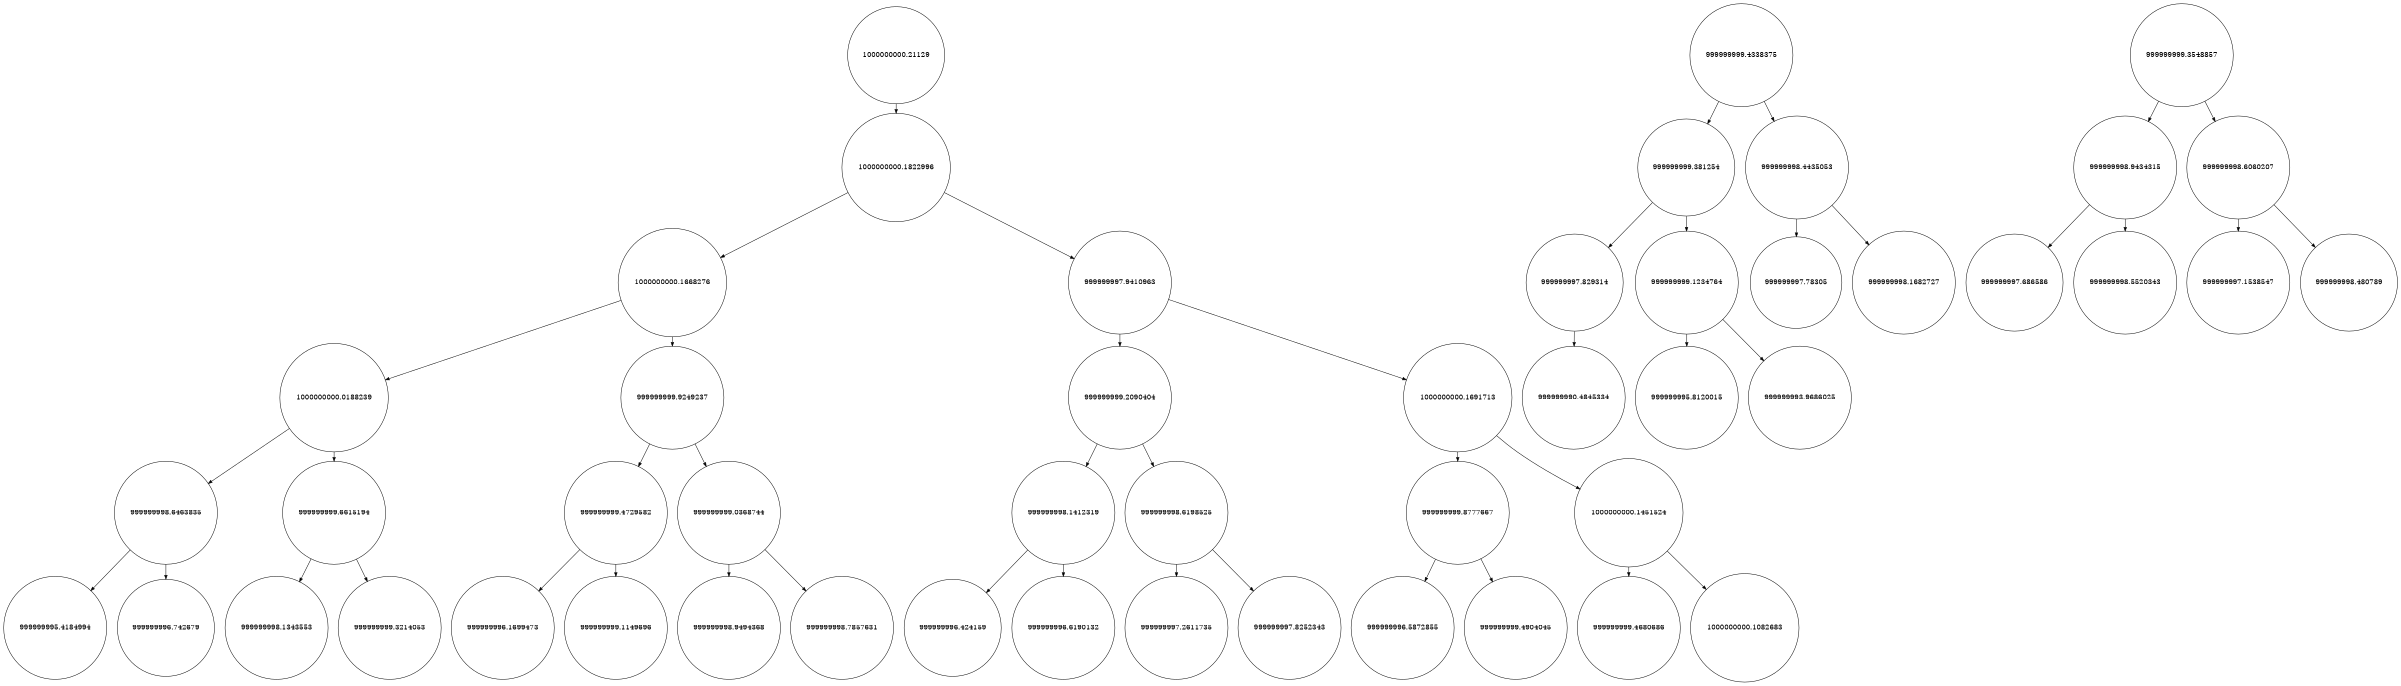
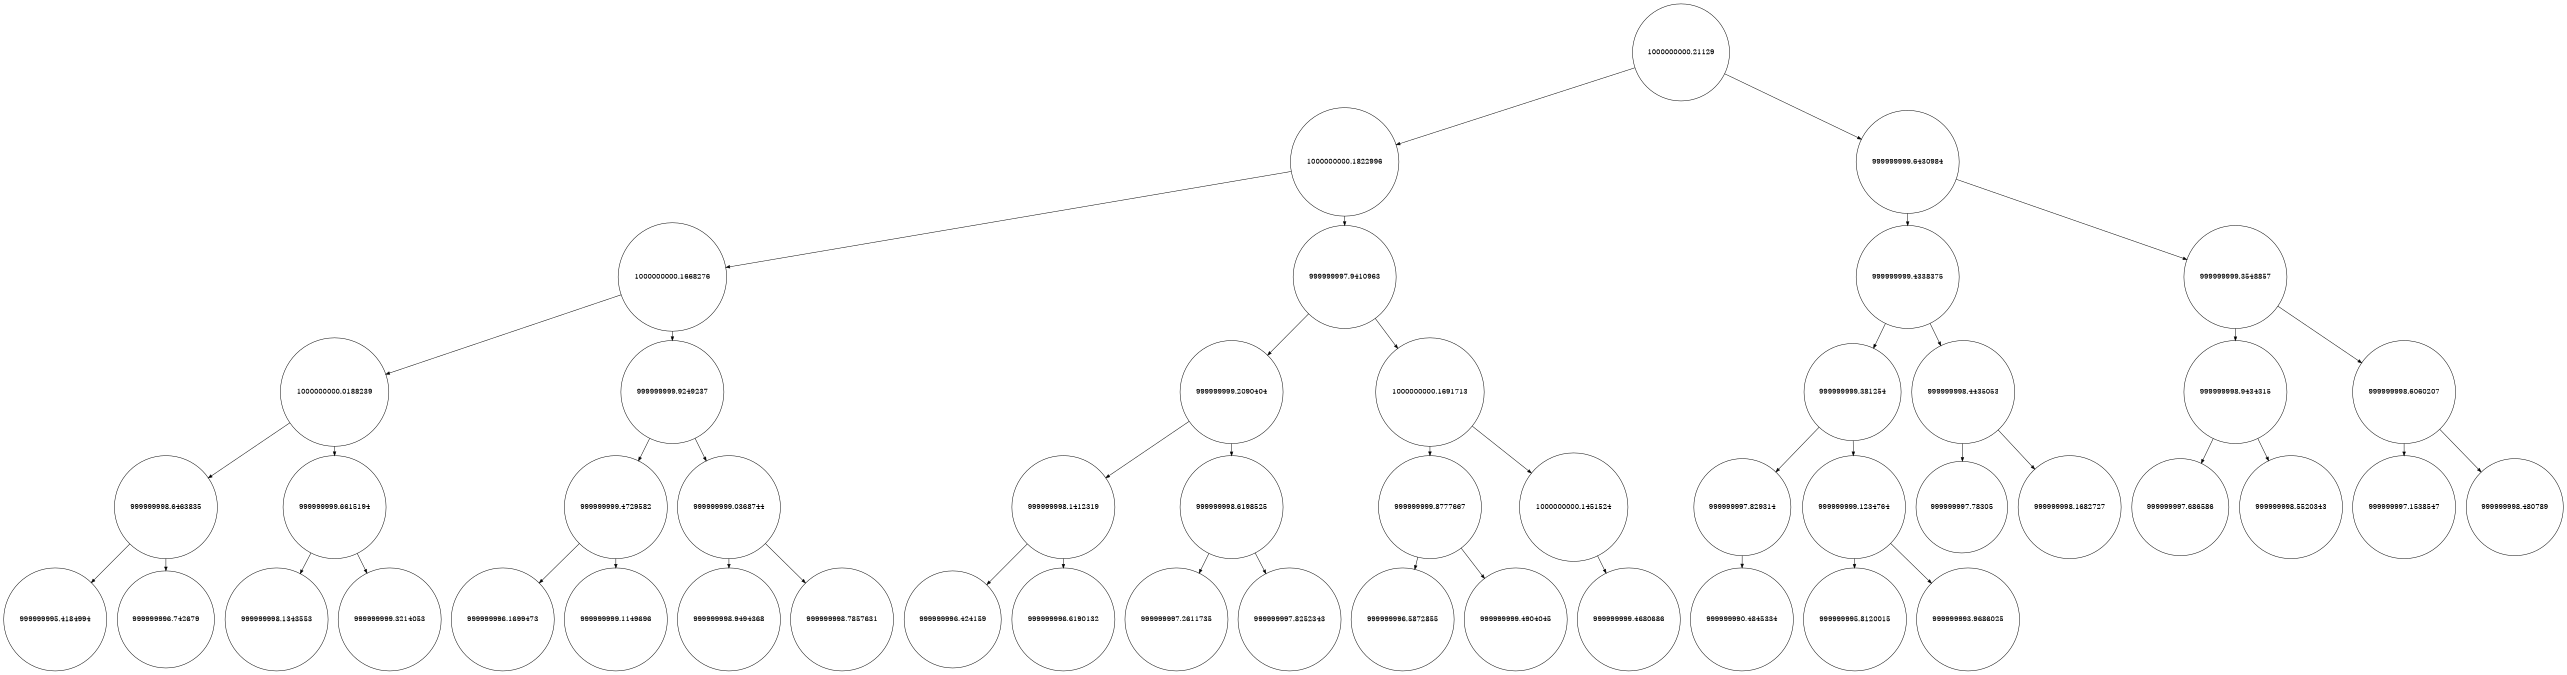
none -> (1908, 162)
(1745, 628) -> none
